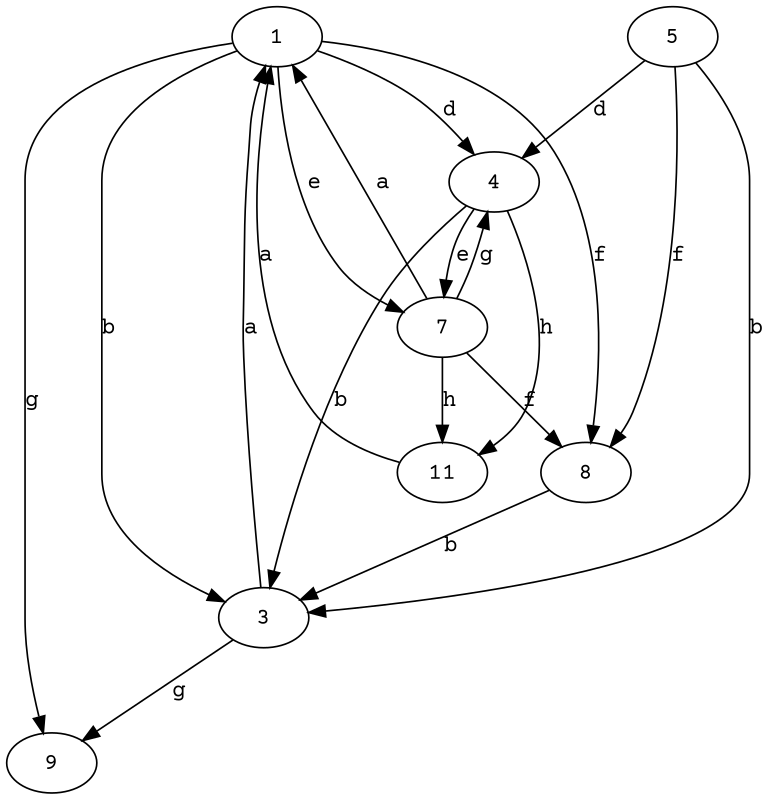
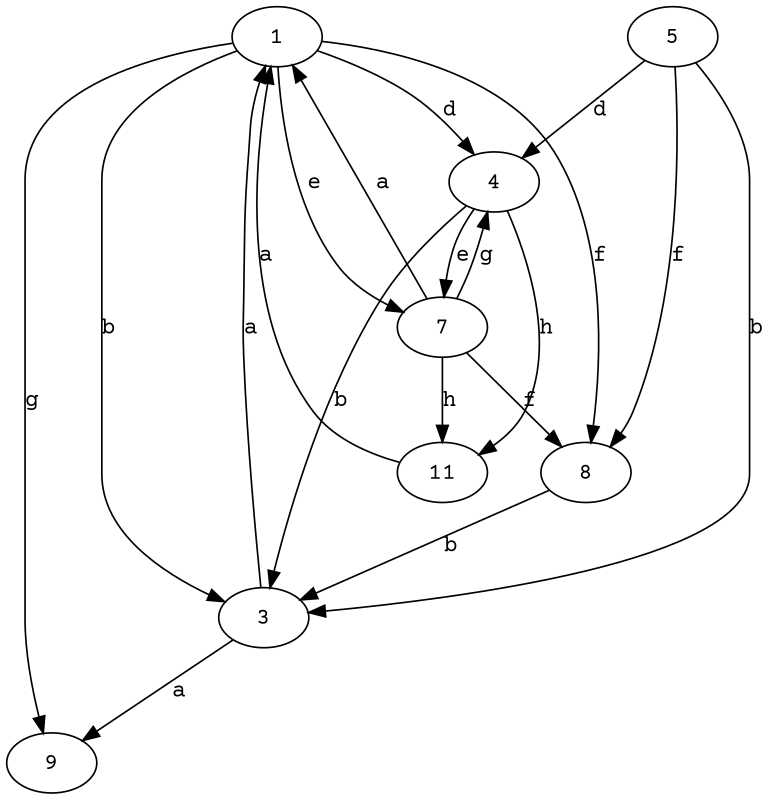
(179, 690) -> (179, 690)
